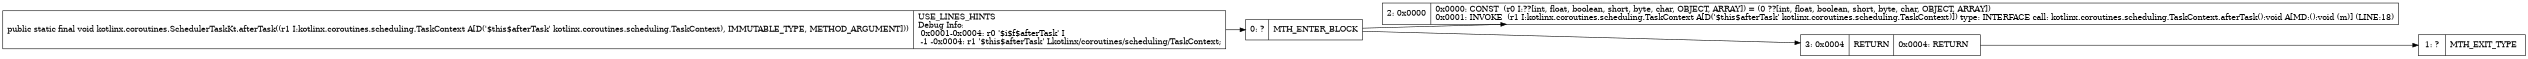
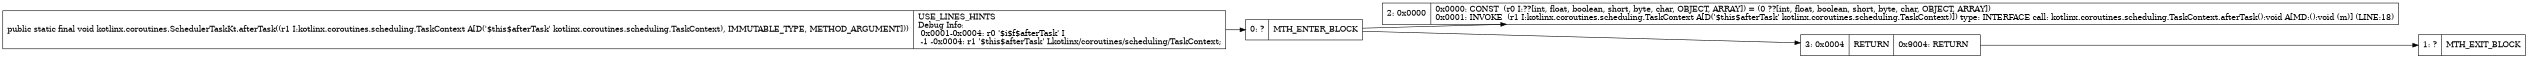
(1937, 45) -> (1937, 45)
(2483, 45) -> (2483, 45)
